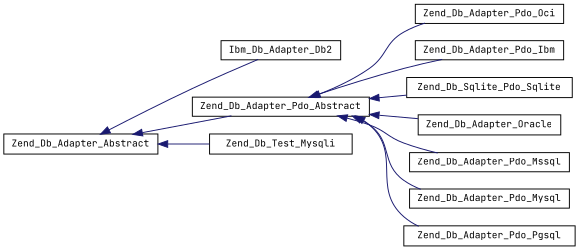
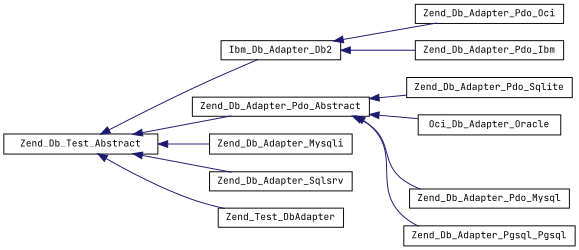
(376, 63) -> (390, 31)
(380, 75) -> (383, 50)
(489, 88) -> (489, 88)
(489, 125) -> (489, 125)
(81, 144) -> (81, 144)
(281, 144) -> (281, 144)
(489, 162) -> none
none -> (281, 181)
none -> (281, 218)
(489, 236) -> (489, 236)
